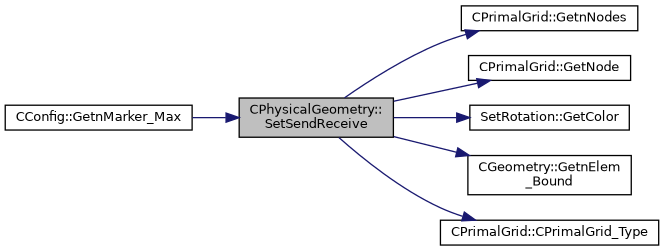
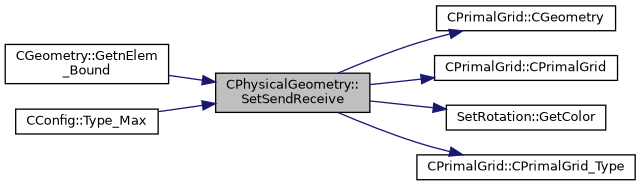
(550, 18) -> (526, 18)
(550, 68) -> (526, 68)
(99, 118) -> (87, 122)
(425, 144) -> (186, 78)
